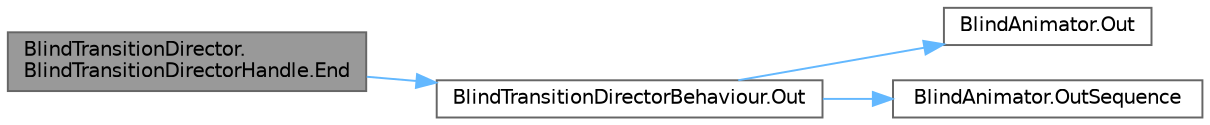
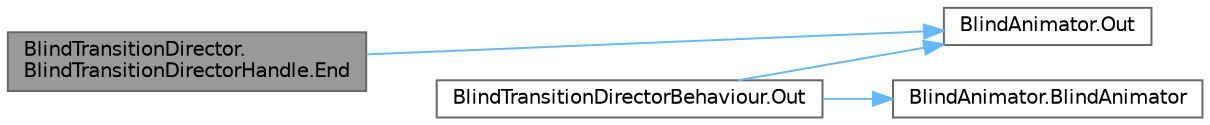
(391, 79) -> (645, 43)
(1048, 99) -> (1048, 99)
